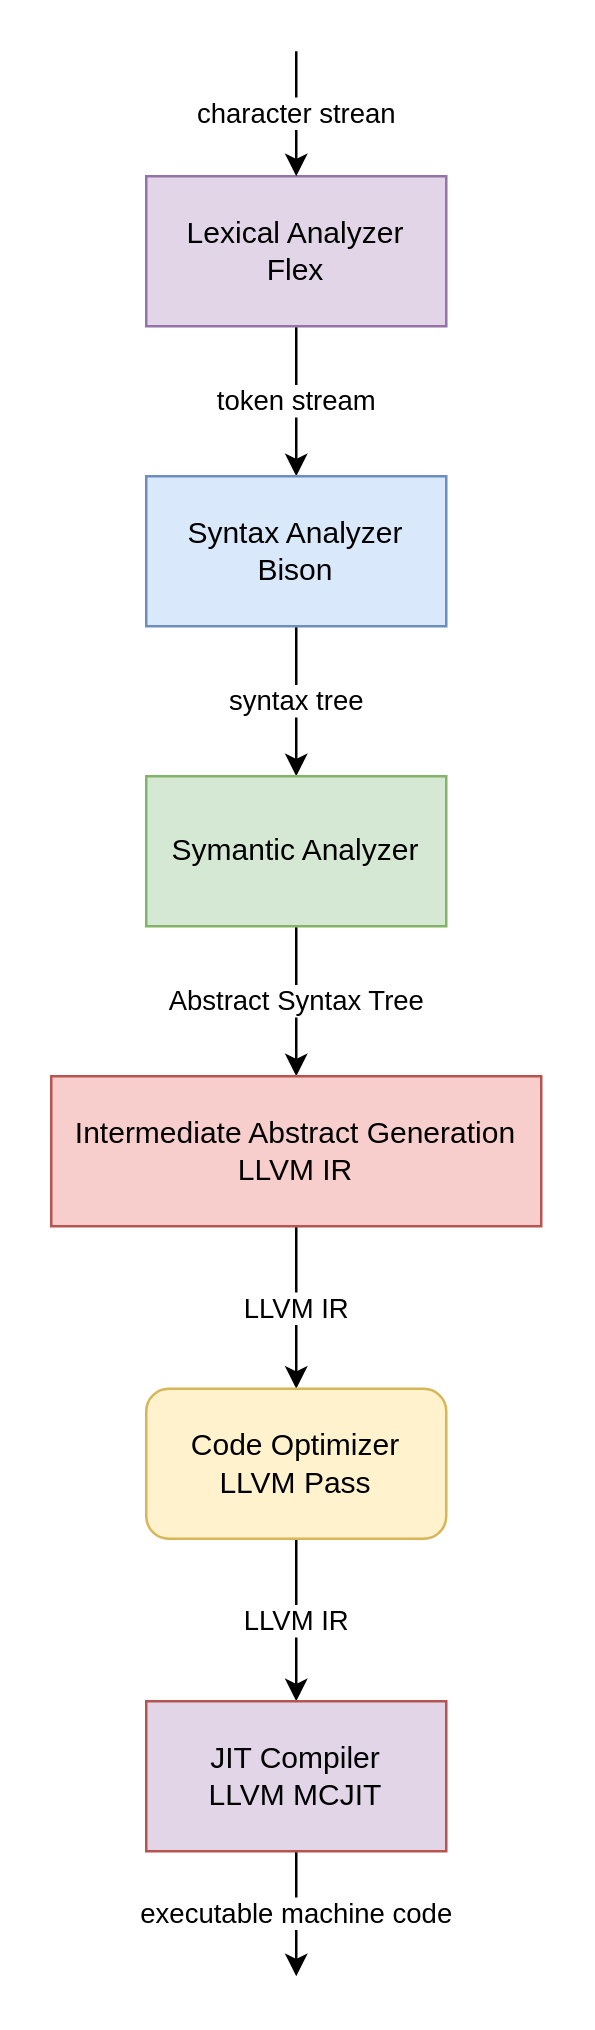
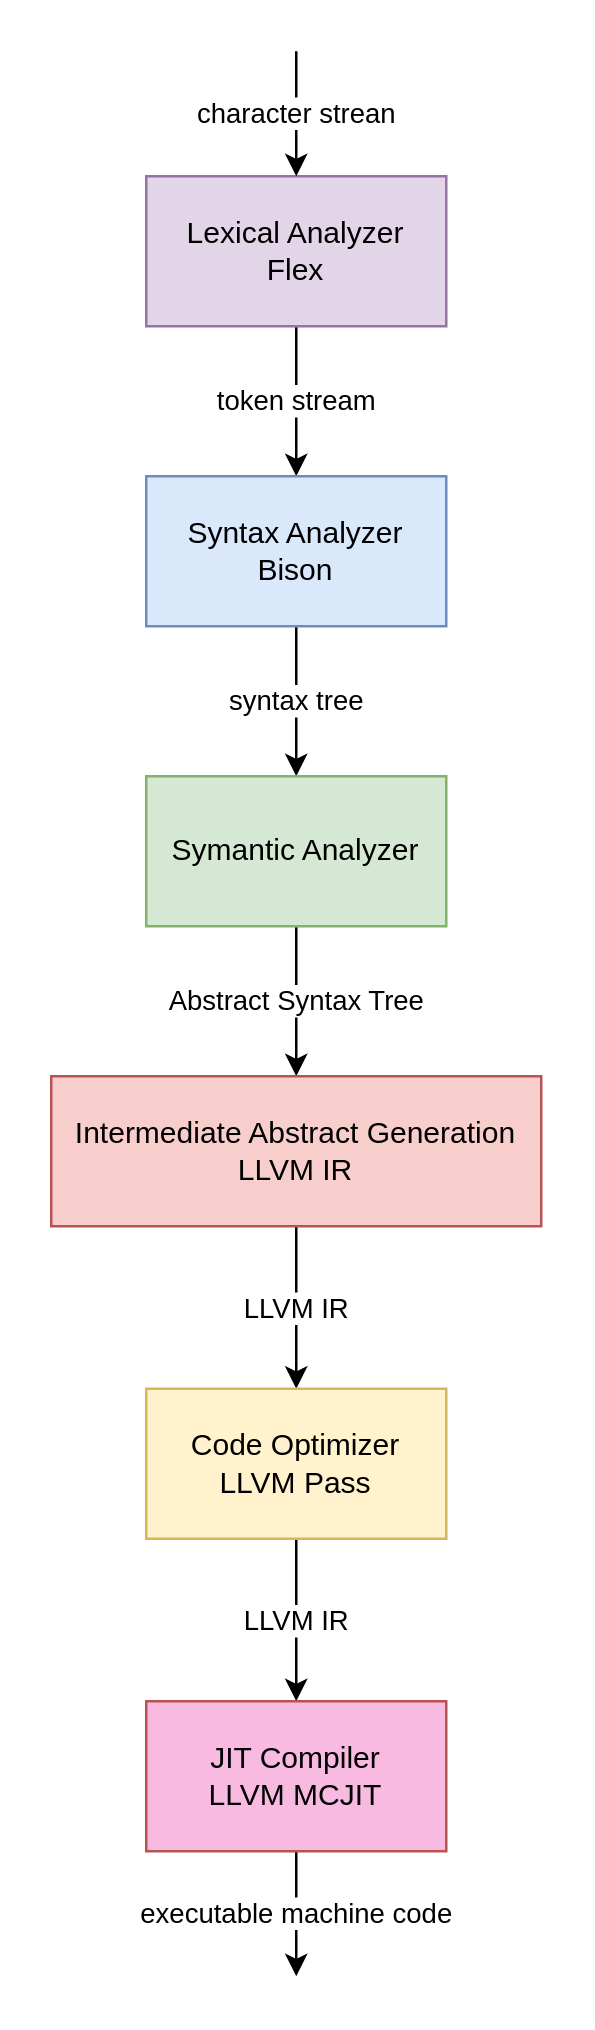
(296, 1464) -> (296, 1464)
(296, 1776) -> (296, 1776)
